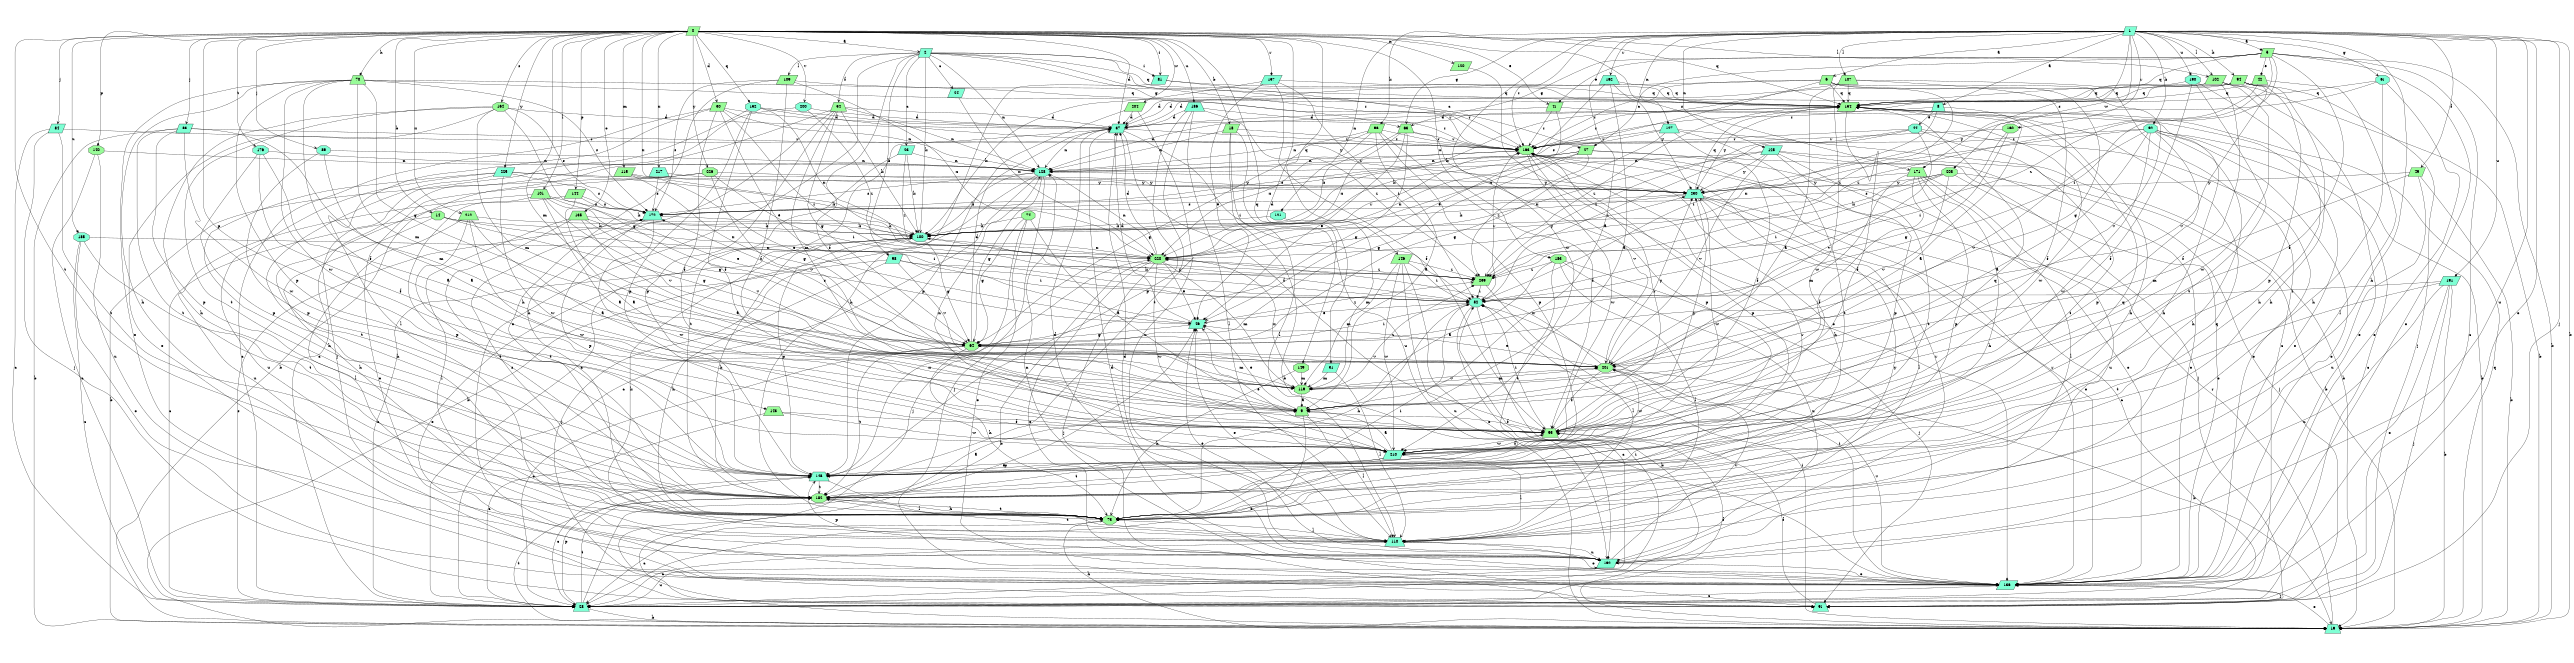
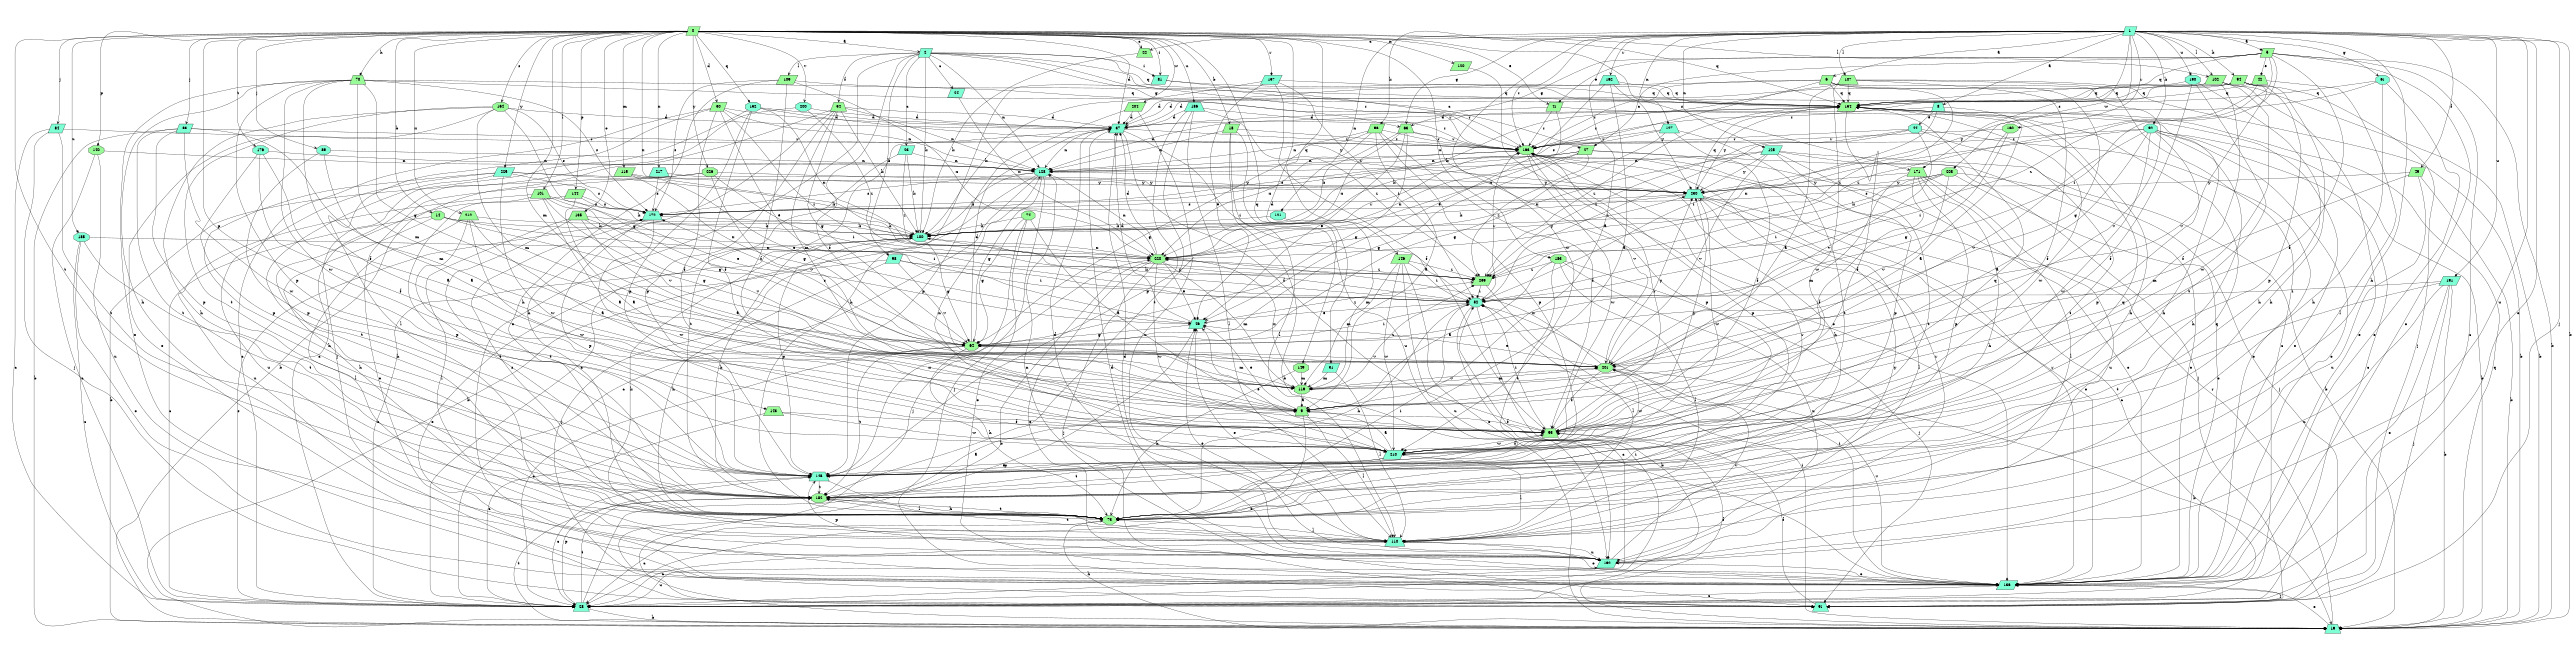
none -> (1145, 53)
(2171, 213) -> (2433, 171)
